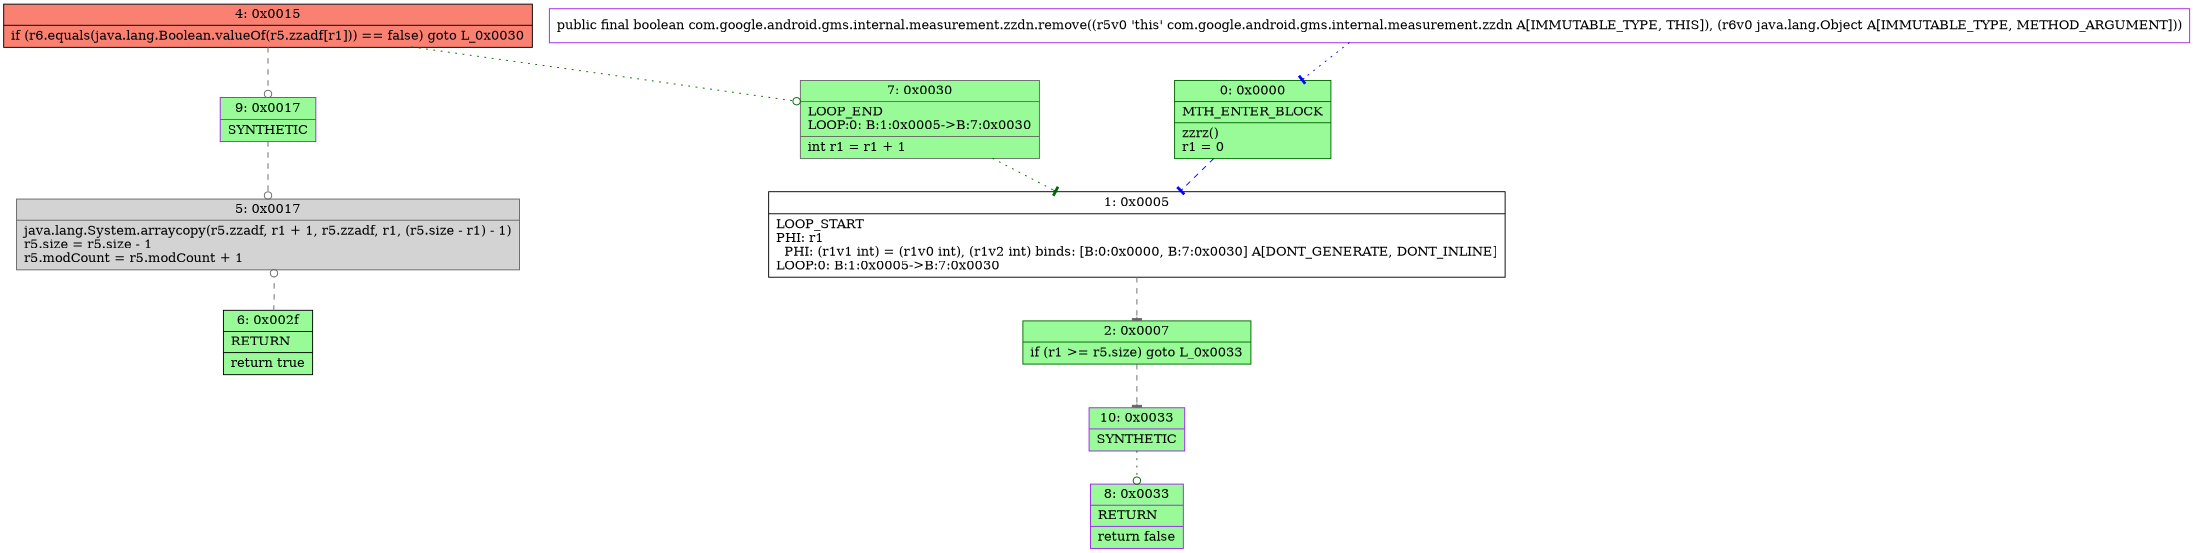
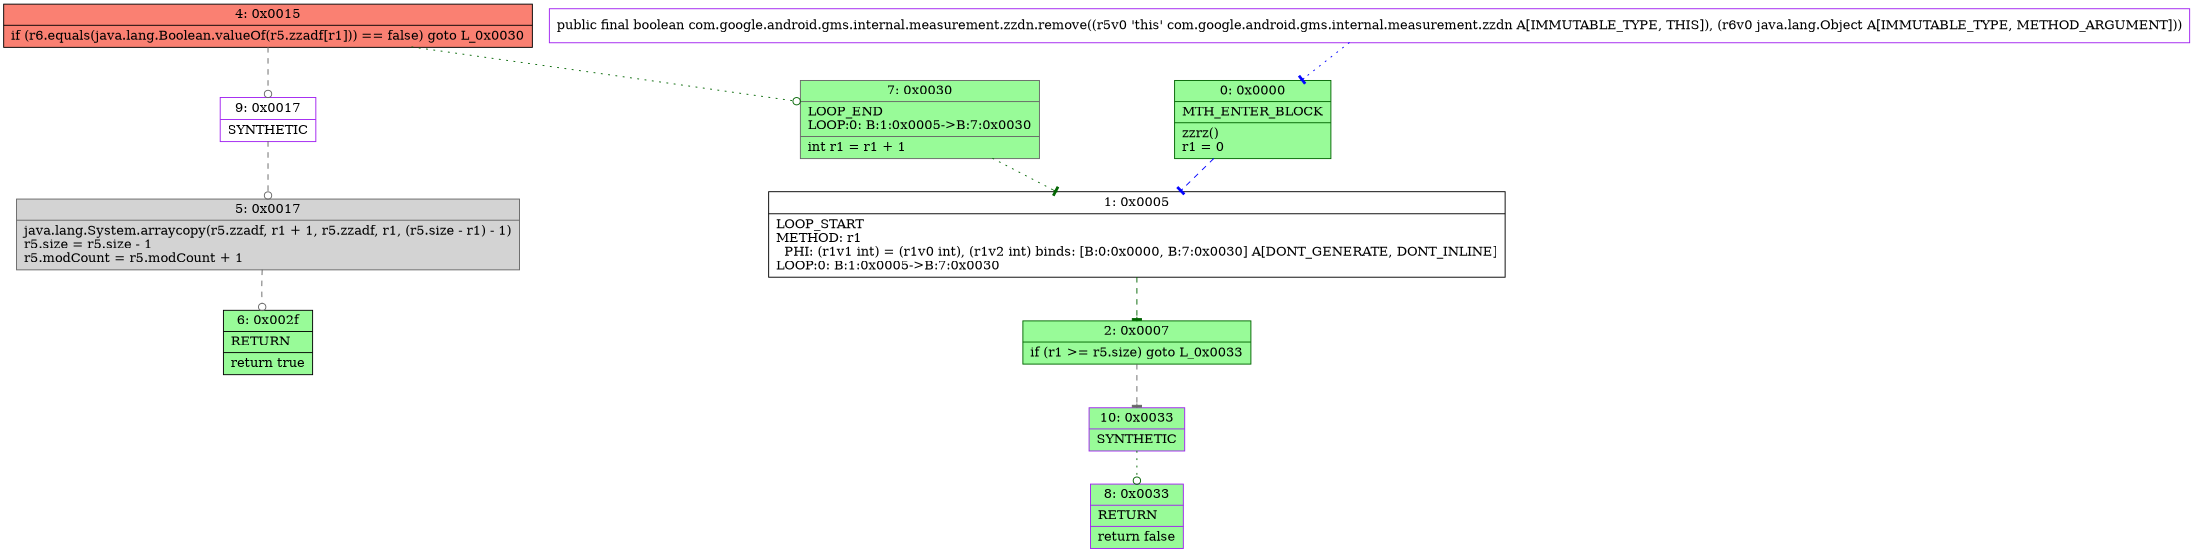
(268, 120) -> (268, 120)
(802, 238) -> (821, 238)
(274, 294) -> (262, 286)
(1137, 297) -> (1137, 297)
